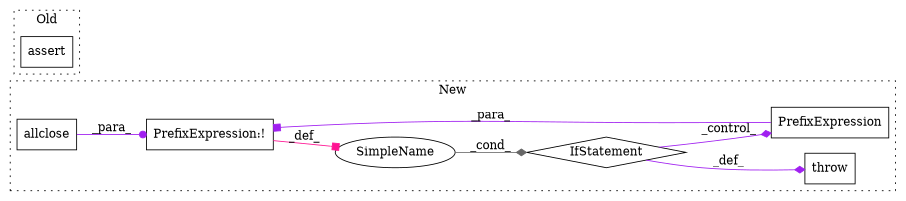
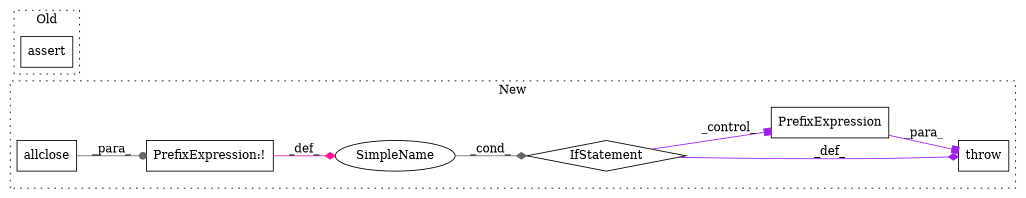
(527, 122) -> (920, 142)
(108, 135) -> (108, 156)
(710, 141) -> (707, 141)
(302, 143) -> (299, 156)
